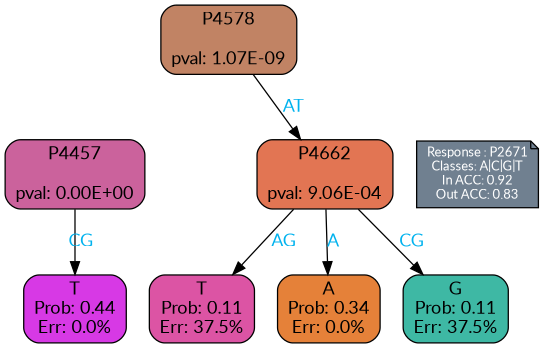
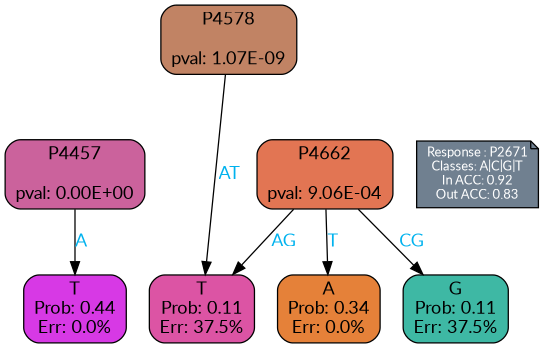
(273, 102) -> (216, 168)
(81, 242) -> (81, 242)
(333, 242) -> (333, 242)
